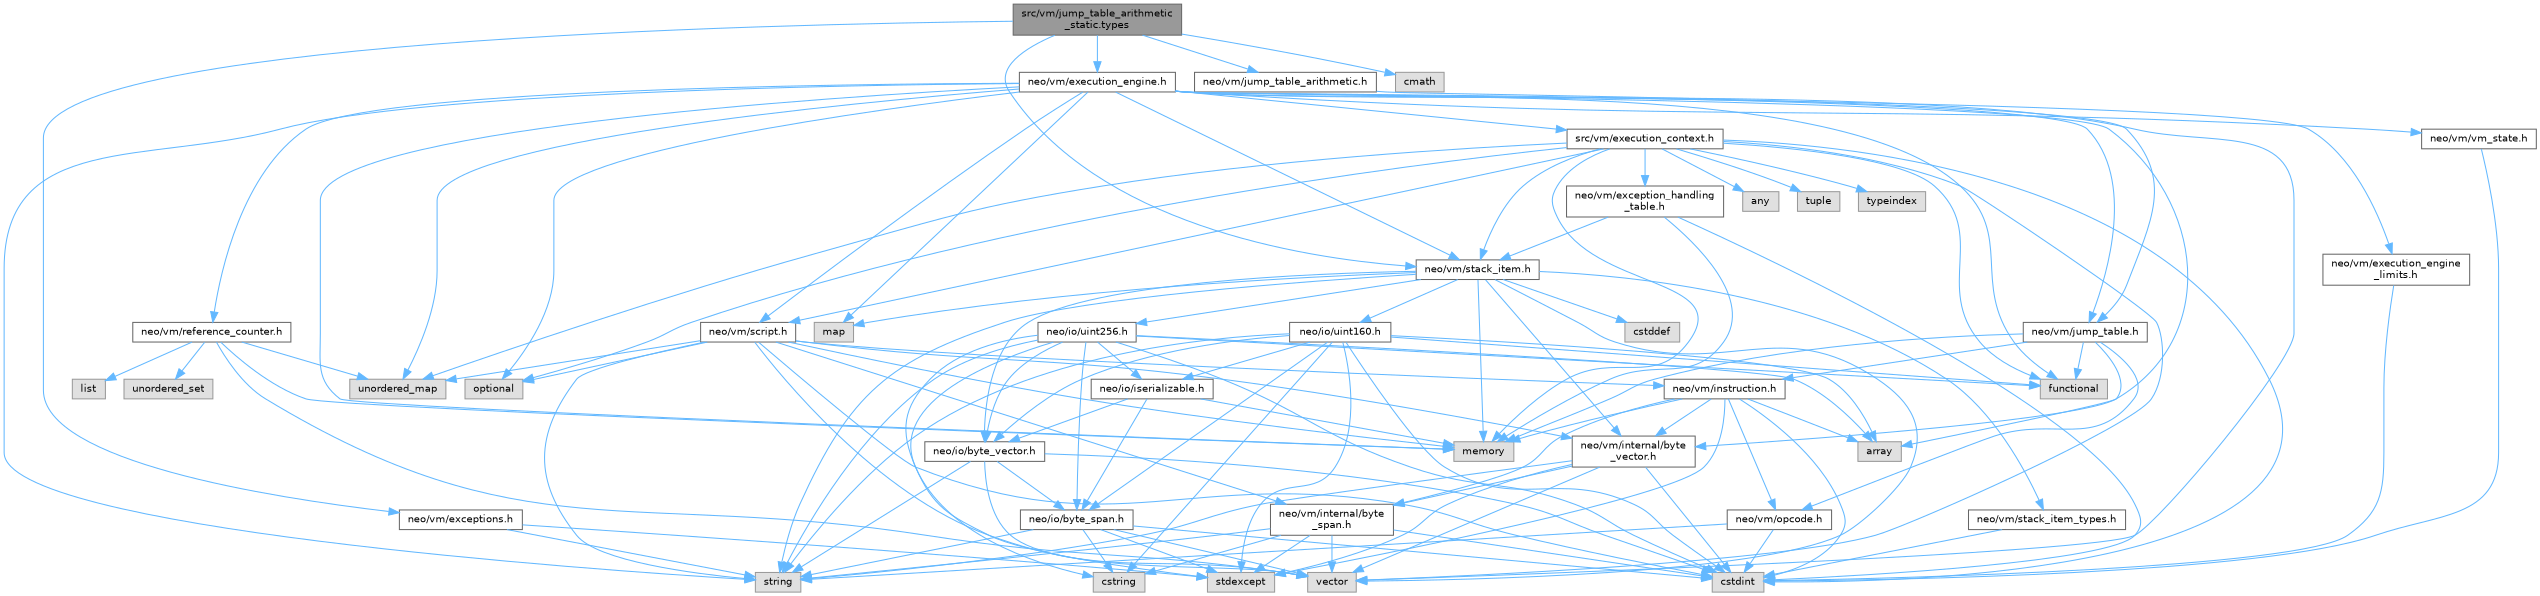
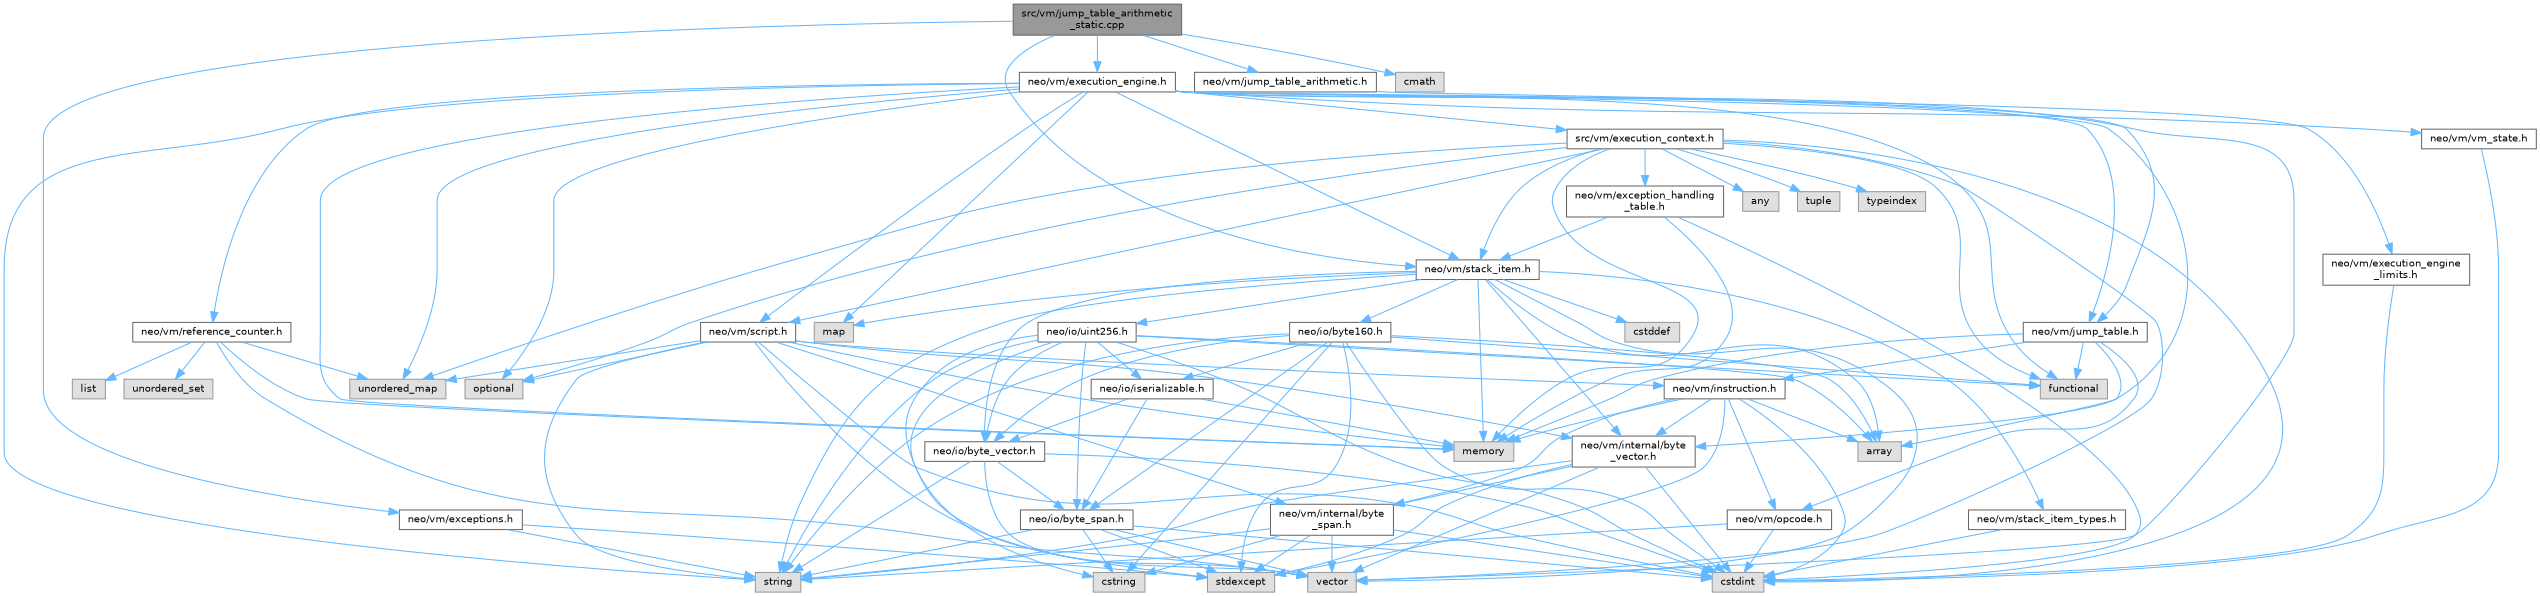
(1097, 20) -> (1097, 20)
(1340, 332) -> (1340, 332)
none -> (1694, 353)
